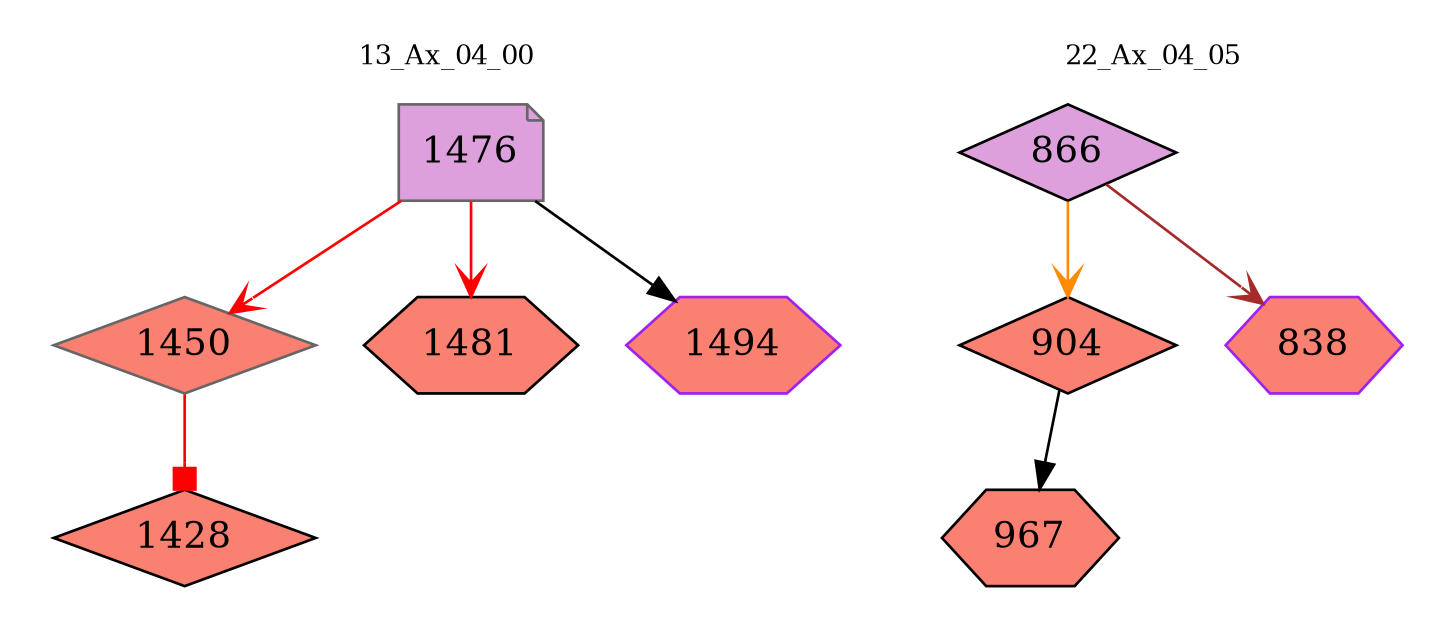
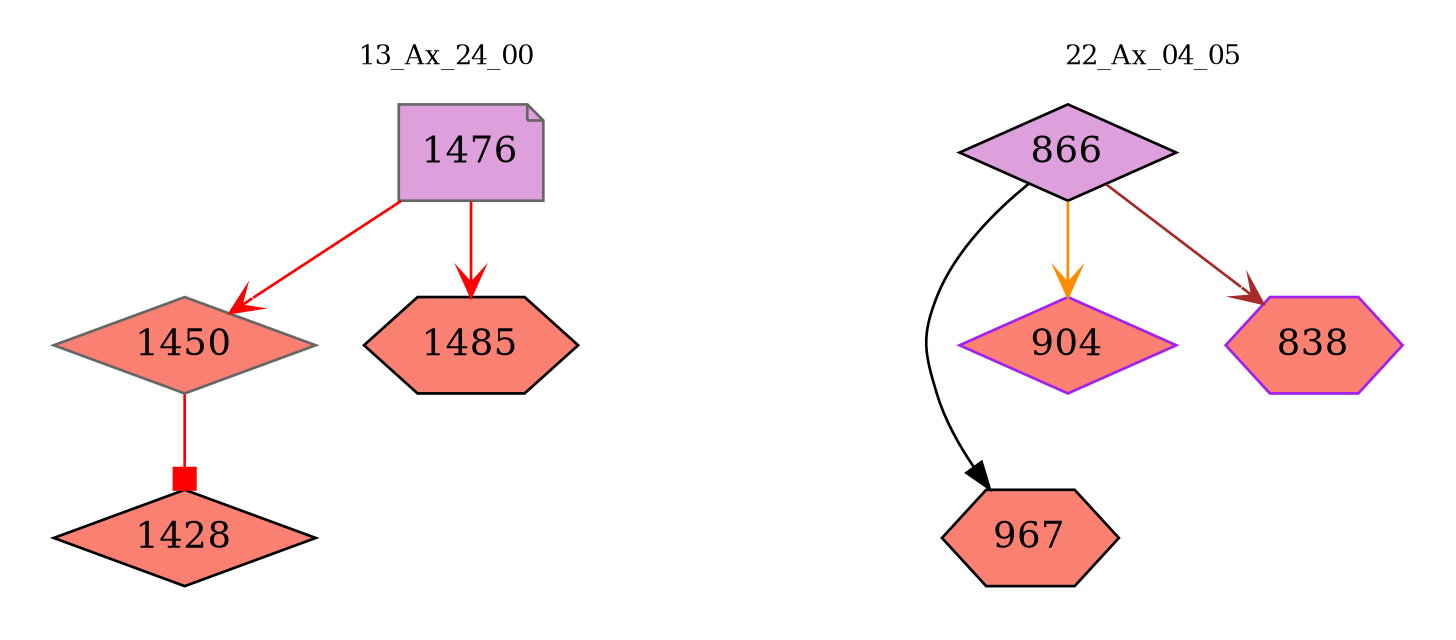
(447, 58) -> (447, 58)
(471, 345) -> (471, 345)
(733, 345) -> none
(1068, 345) -> (1068, 345)
(1052, 427) -> (931, 314)
